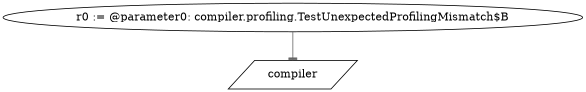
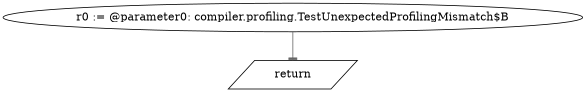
(293, 75) -> (293, 75)
